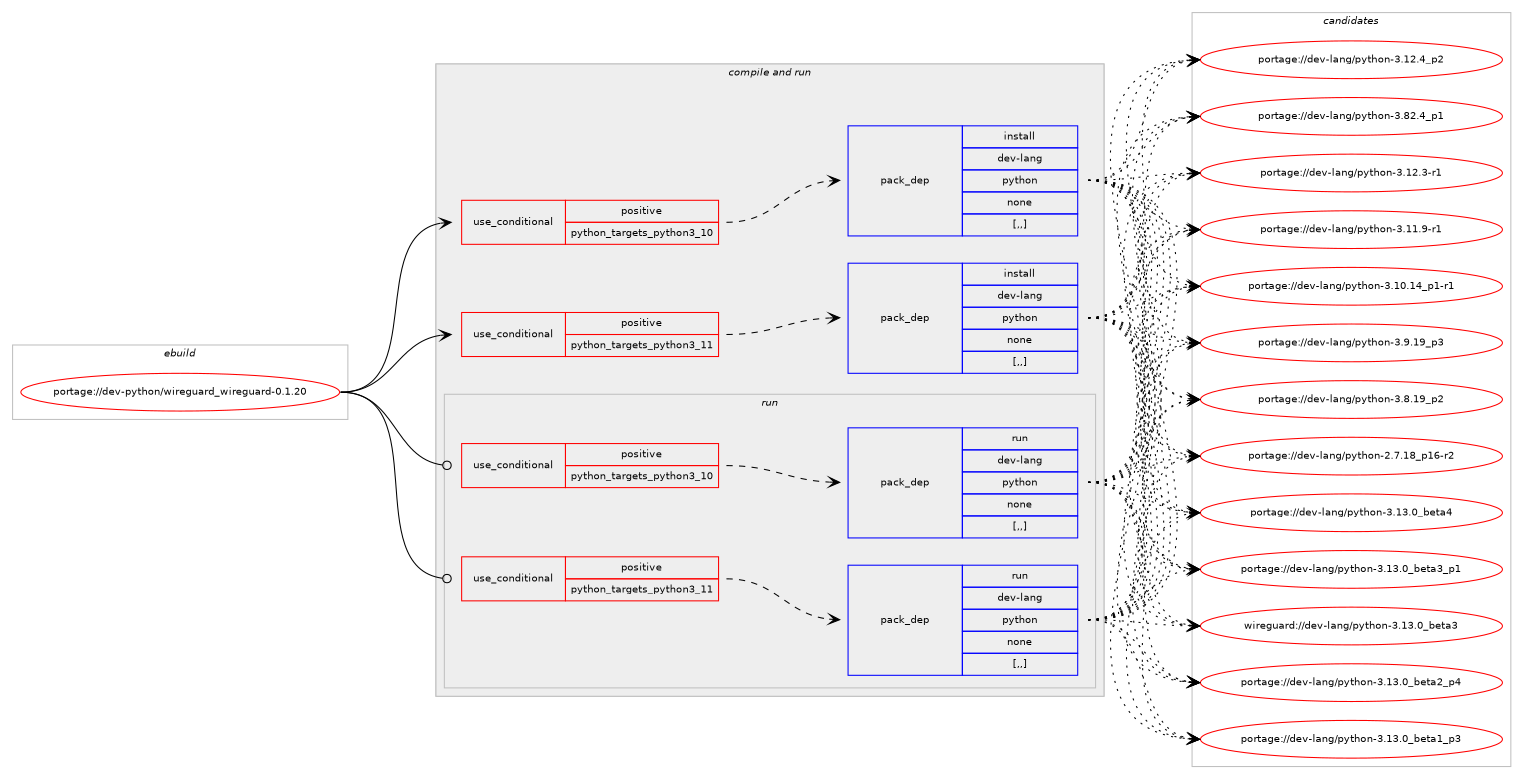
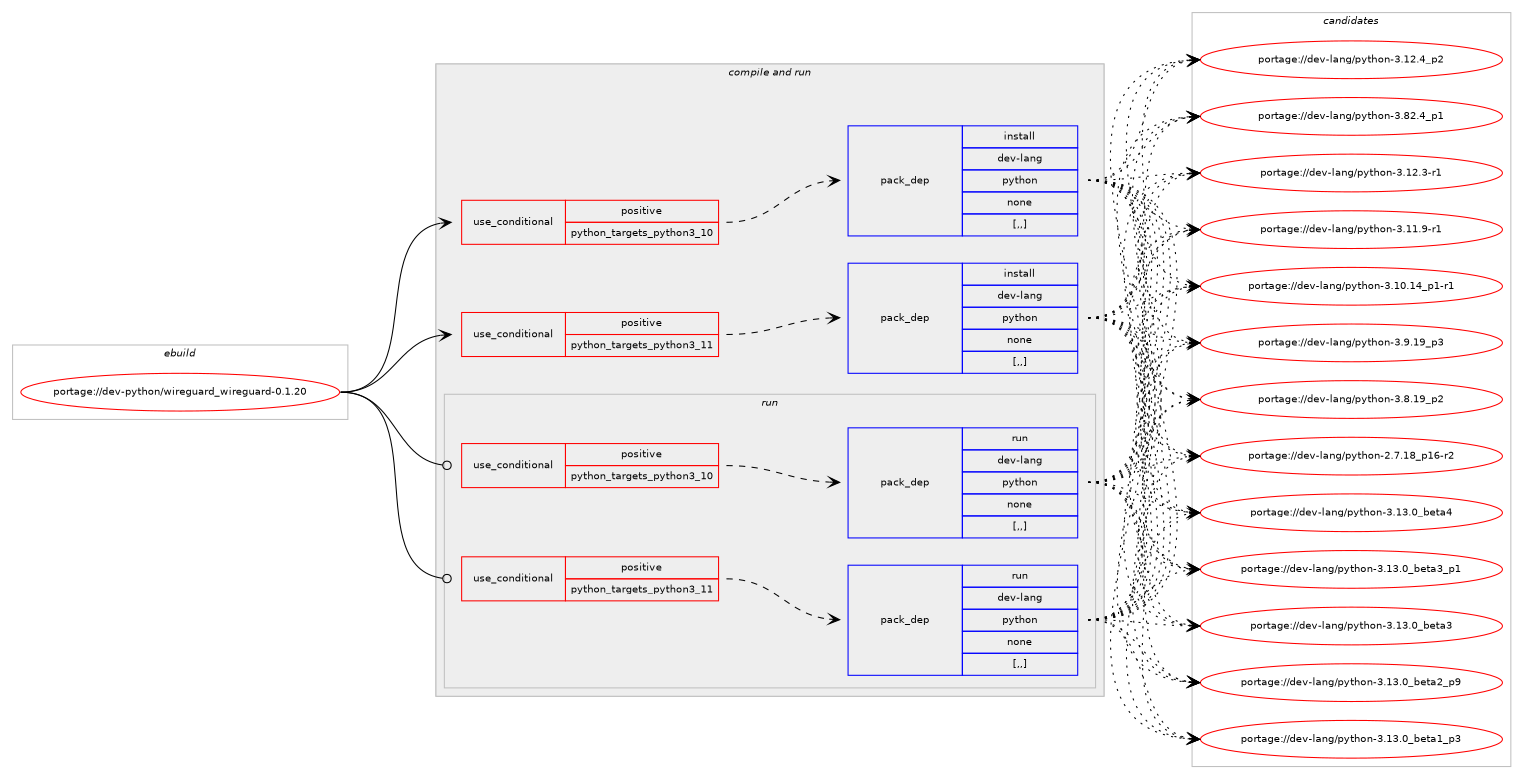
(1351, 626) -> (1351, 626)
(1351, 683) -> (1351, 683)
